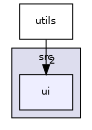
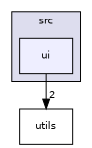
(46, 54) -> (46, 88)
